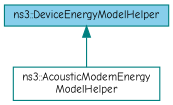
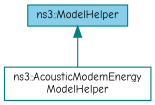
(87, 16) -> (78, 16)
